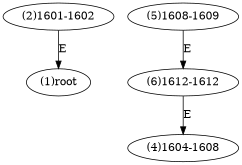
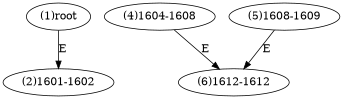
(59, 46) -> (59, 46)
(183, 111) -> (194, 47)
